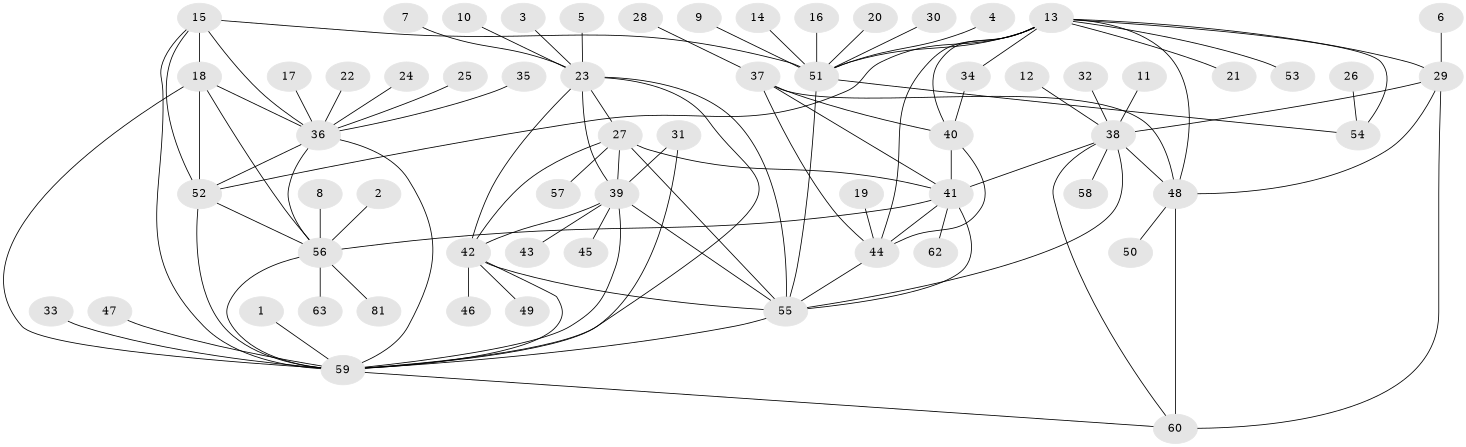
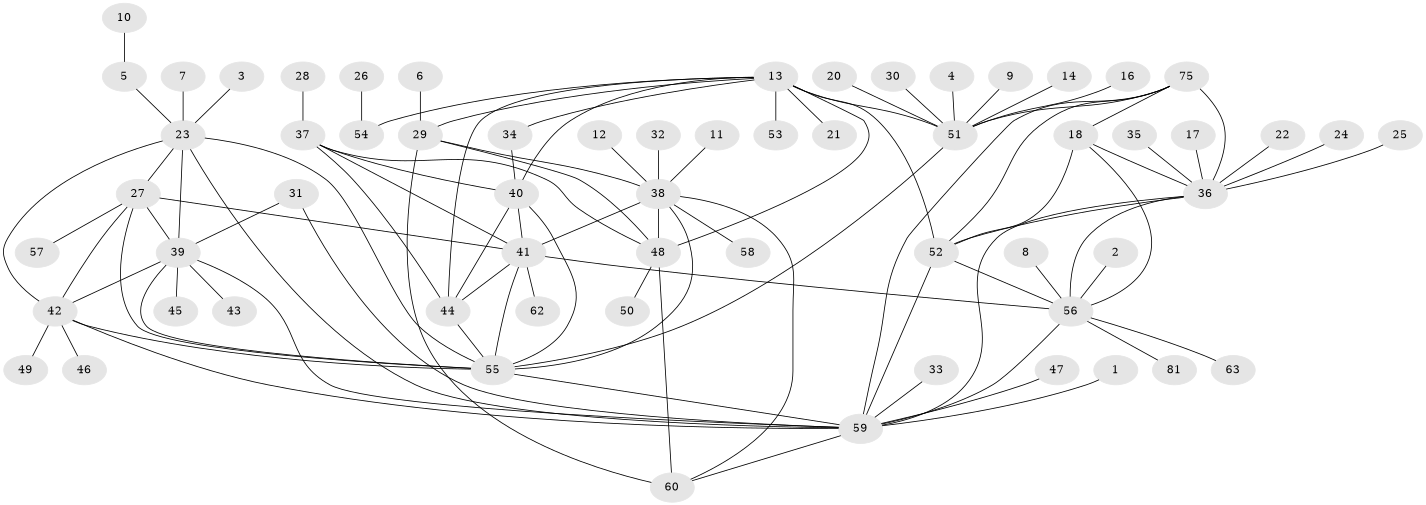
(200, 18) -> (1187, 77)
(524, 47) -> (124, 47)
(1137, 112) -> none
(862, 194) -> none
none -> (576, 294)
(18, 318) -> none
